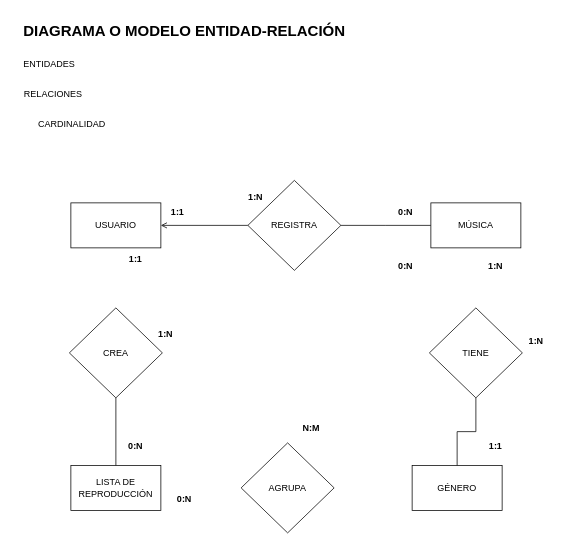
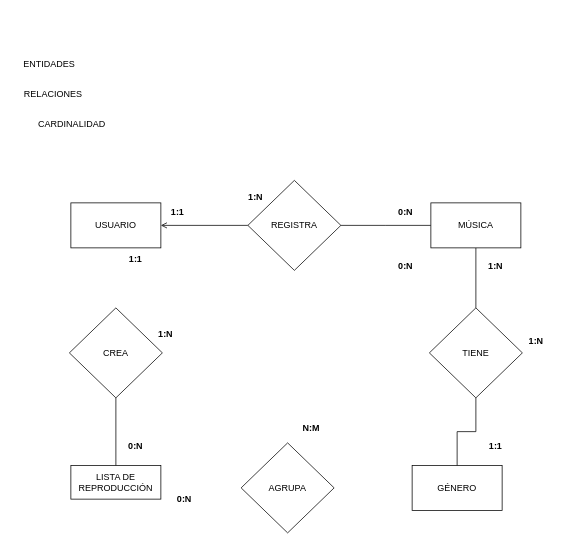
(184, 30) -> none
none -> (476, 278)
(116, 488) -> (116, 482)
